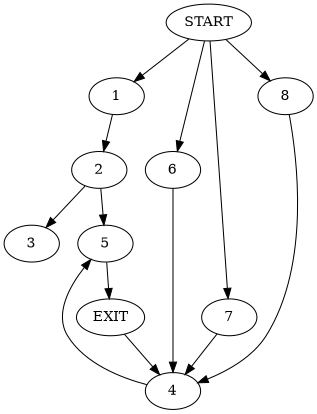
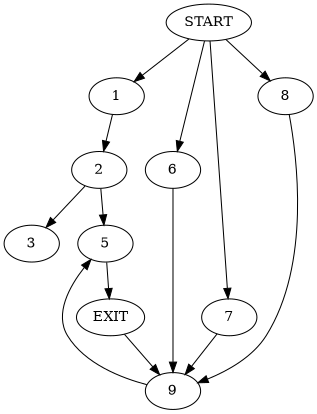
(173, 391) -> (173, 391)
